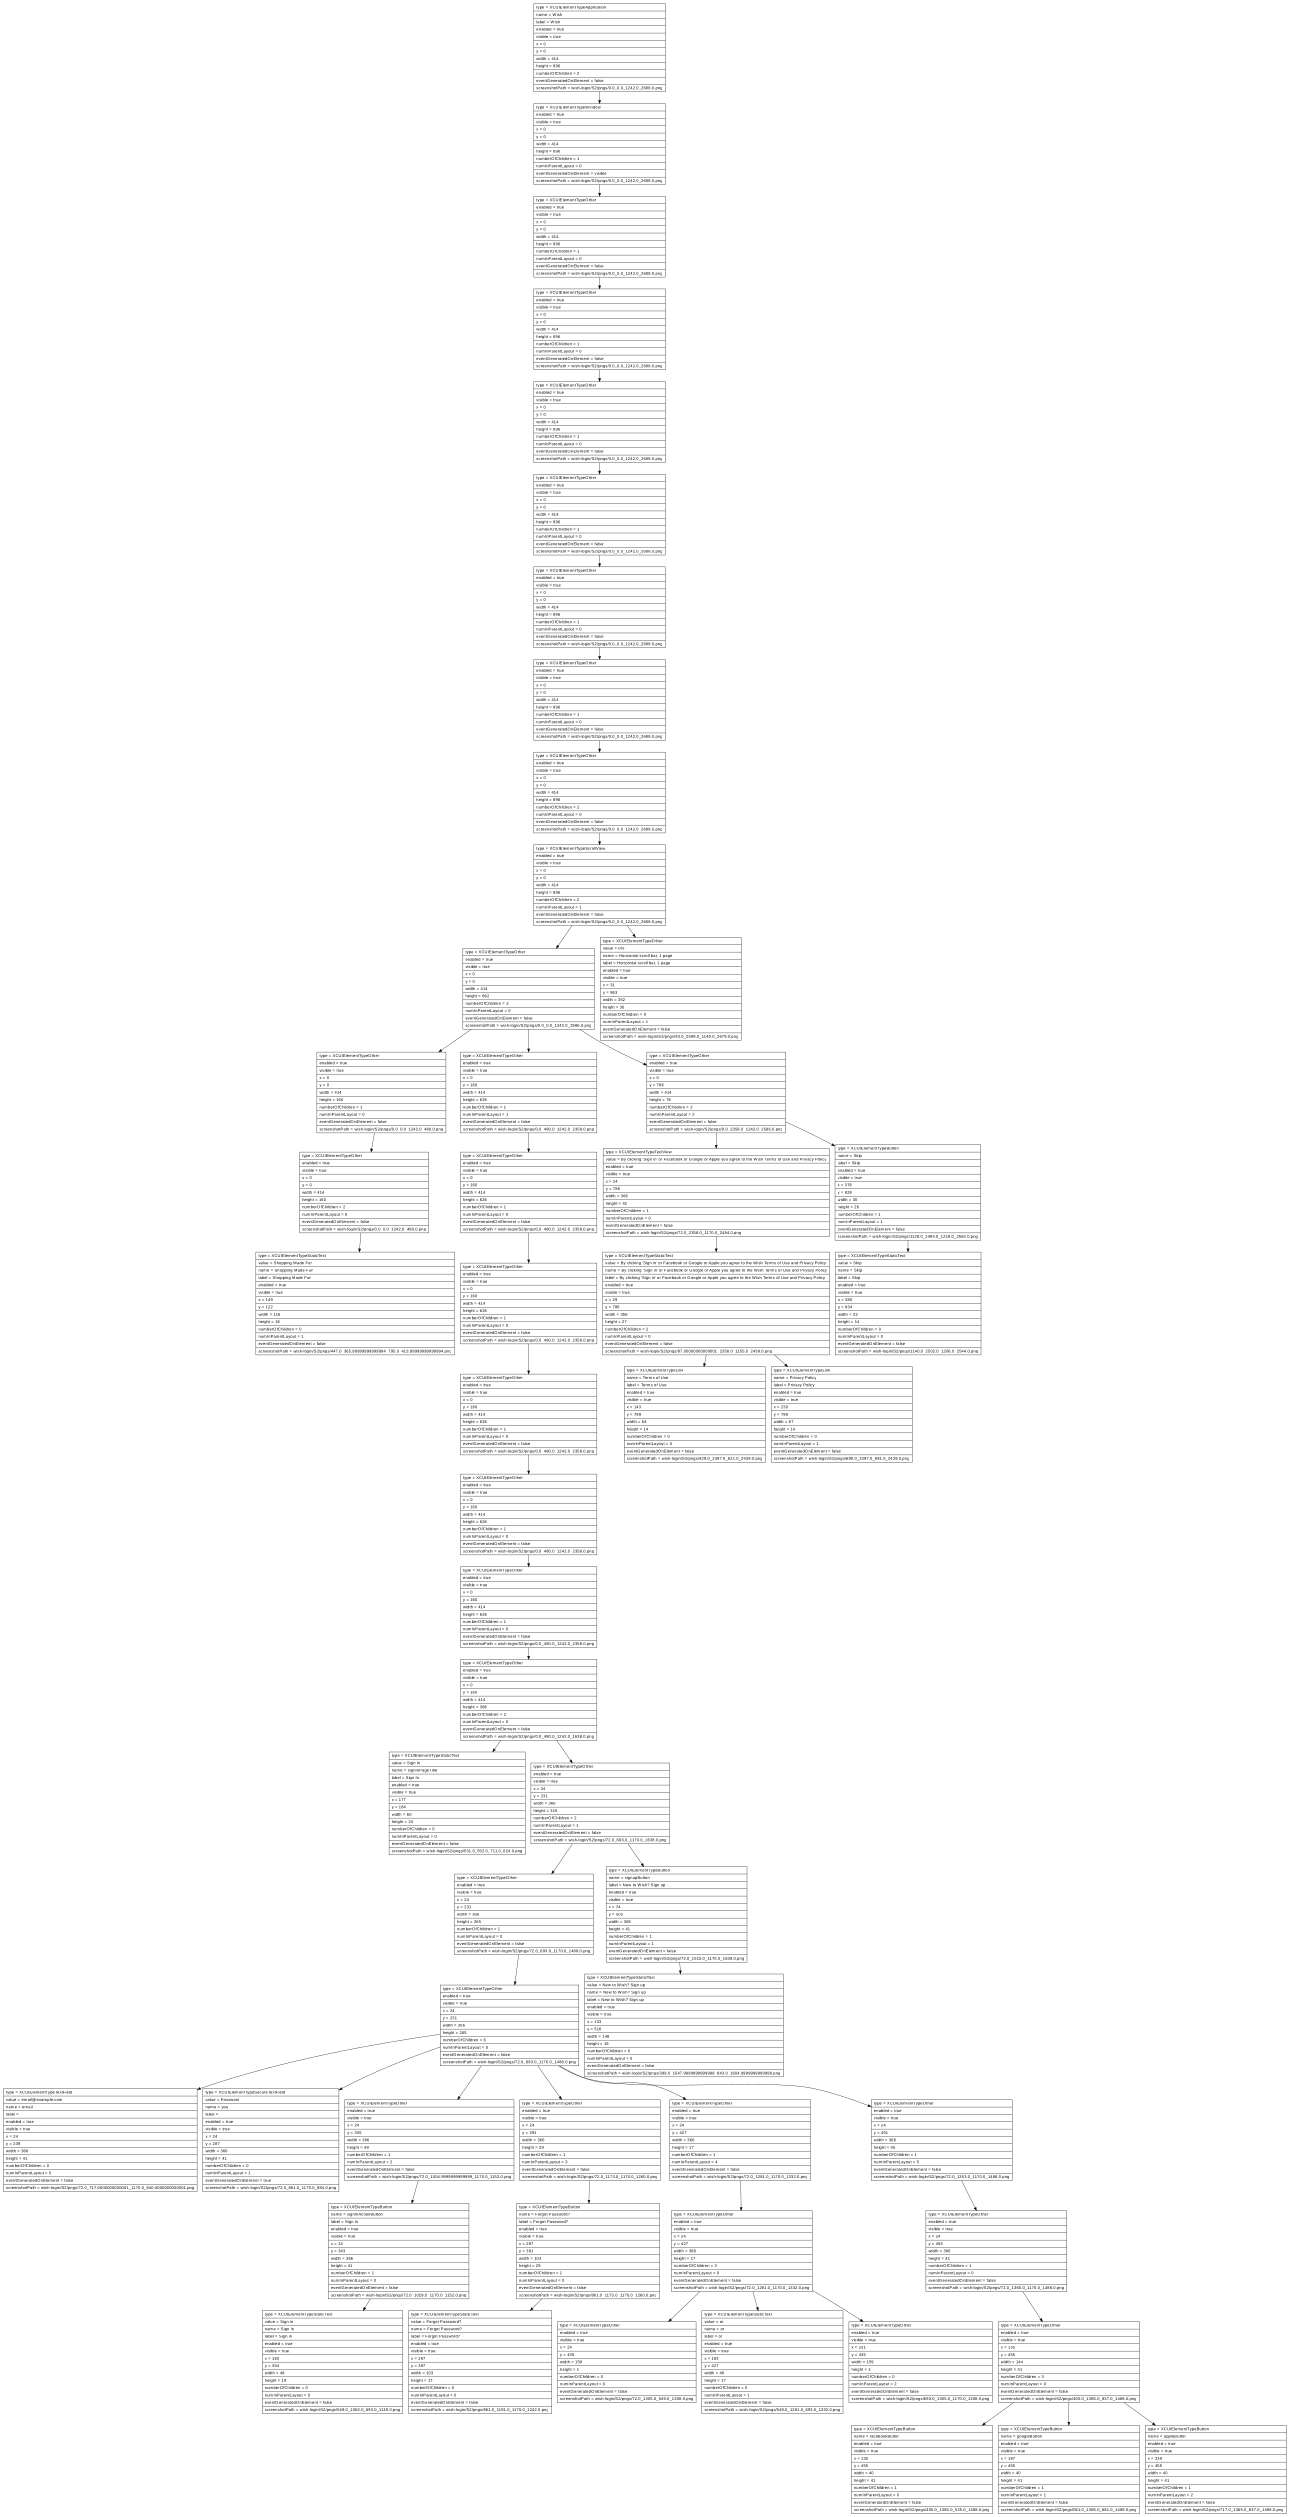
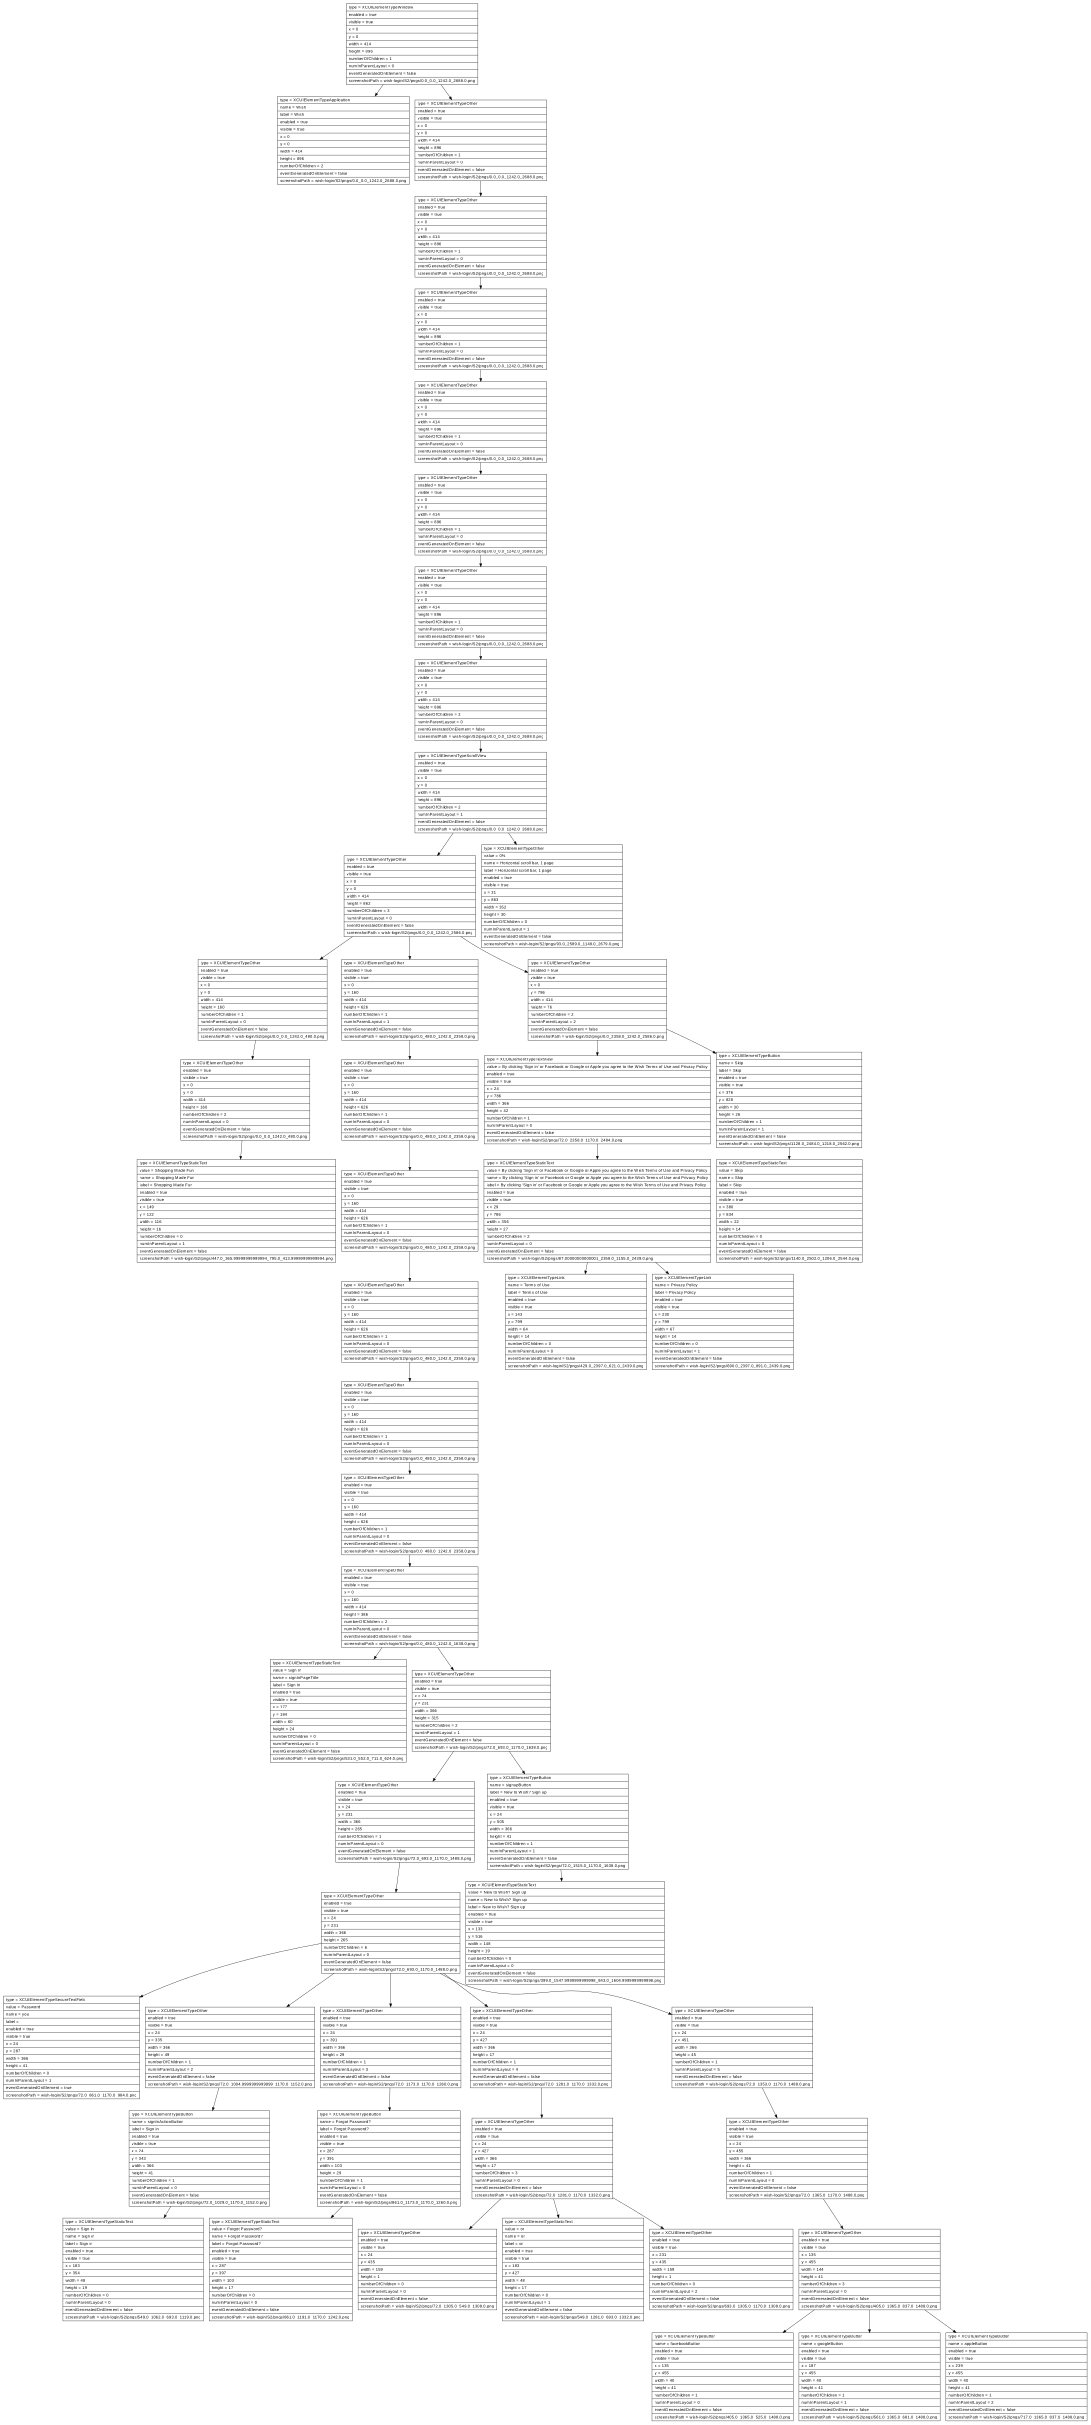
(600, 96) -> (380, 89)
(572, 173) -> (383, 73)
(100, 2140) -> none
